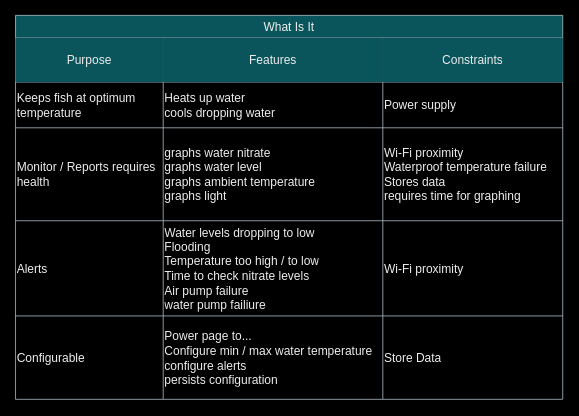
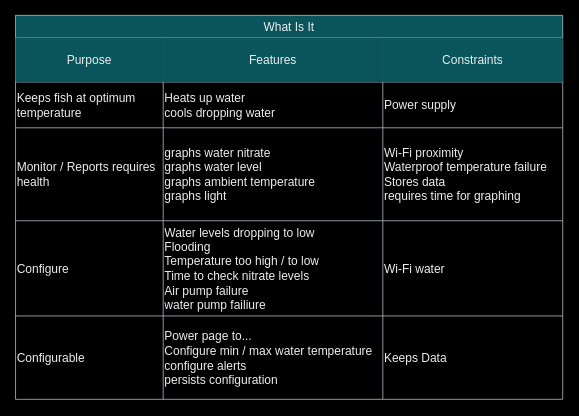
(35, 269) -> (46, 269)
(427, 269) -> (417, 269)
(416, 358) -> (416, 358)
